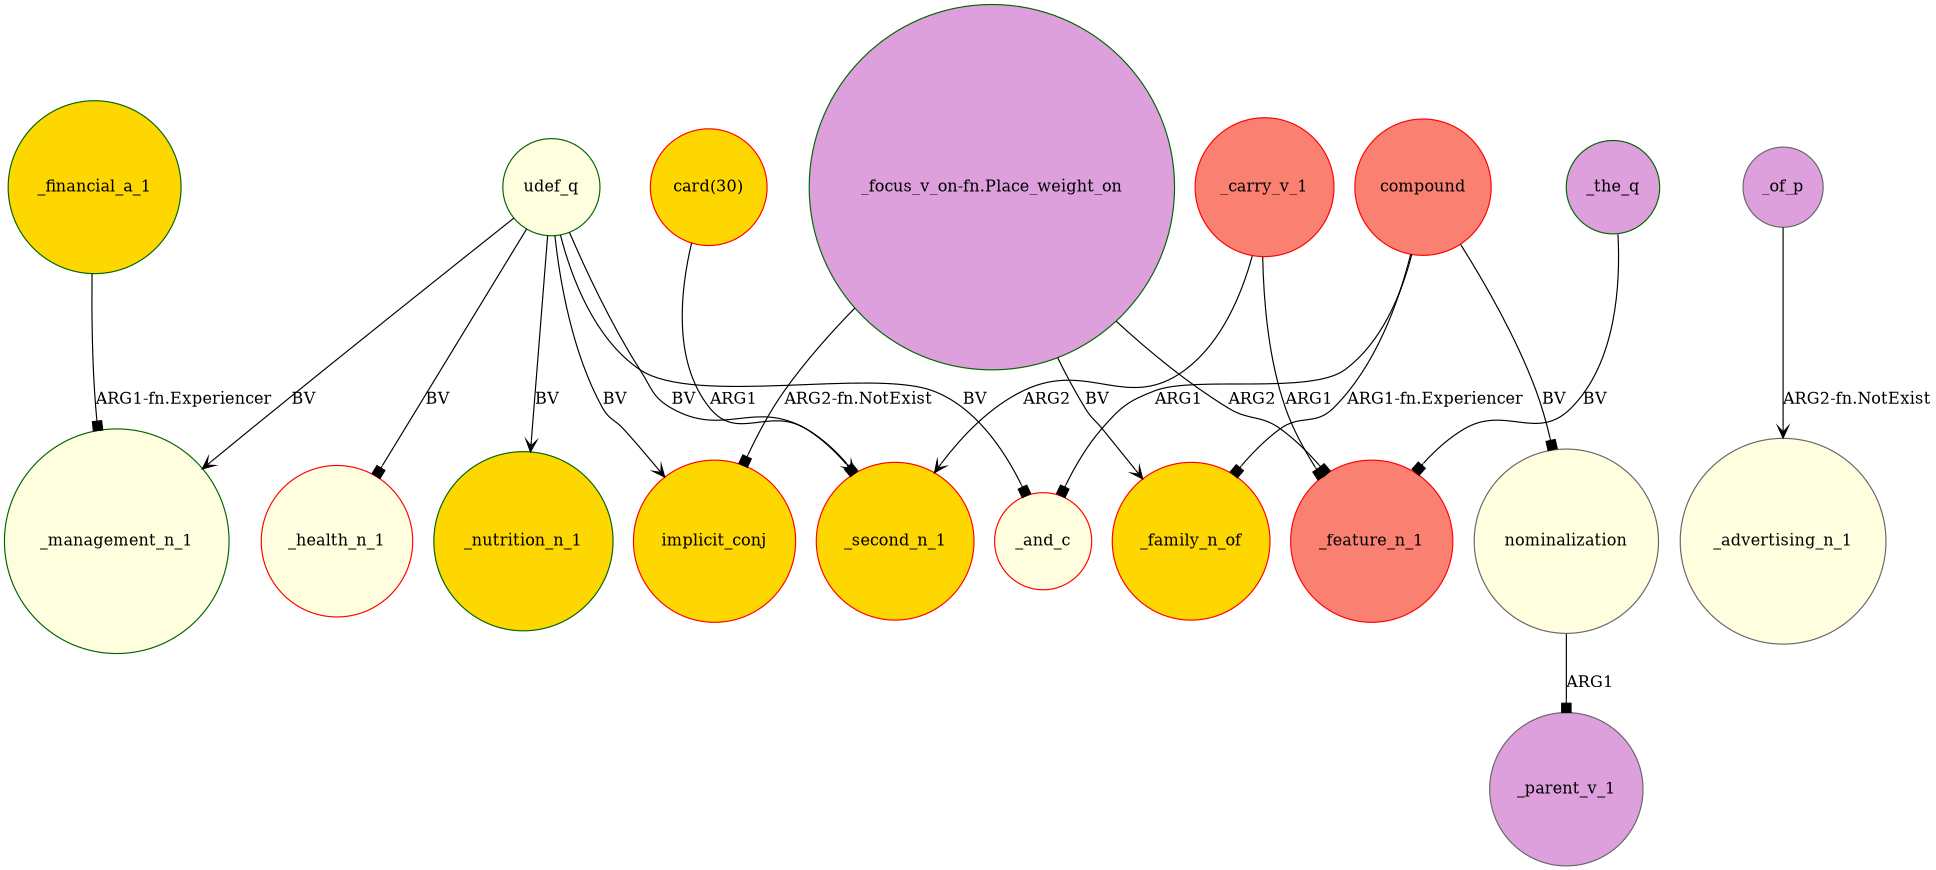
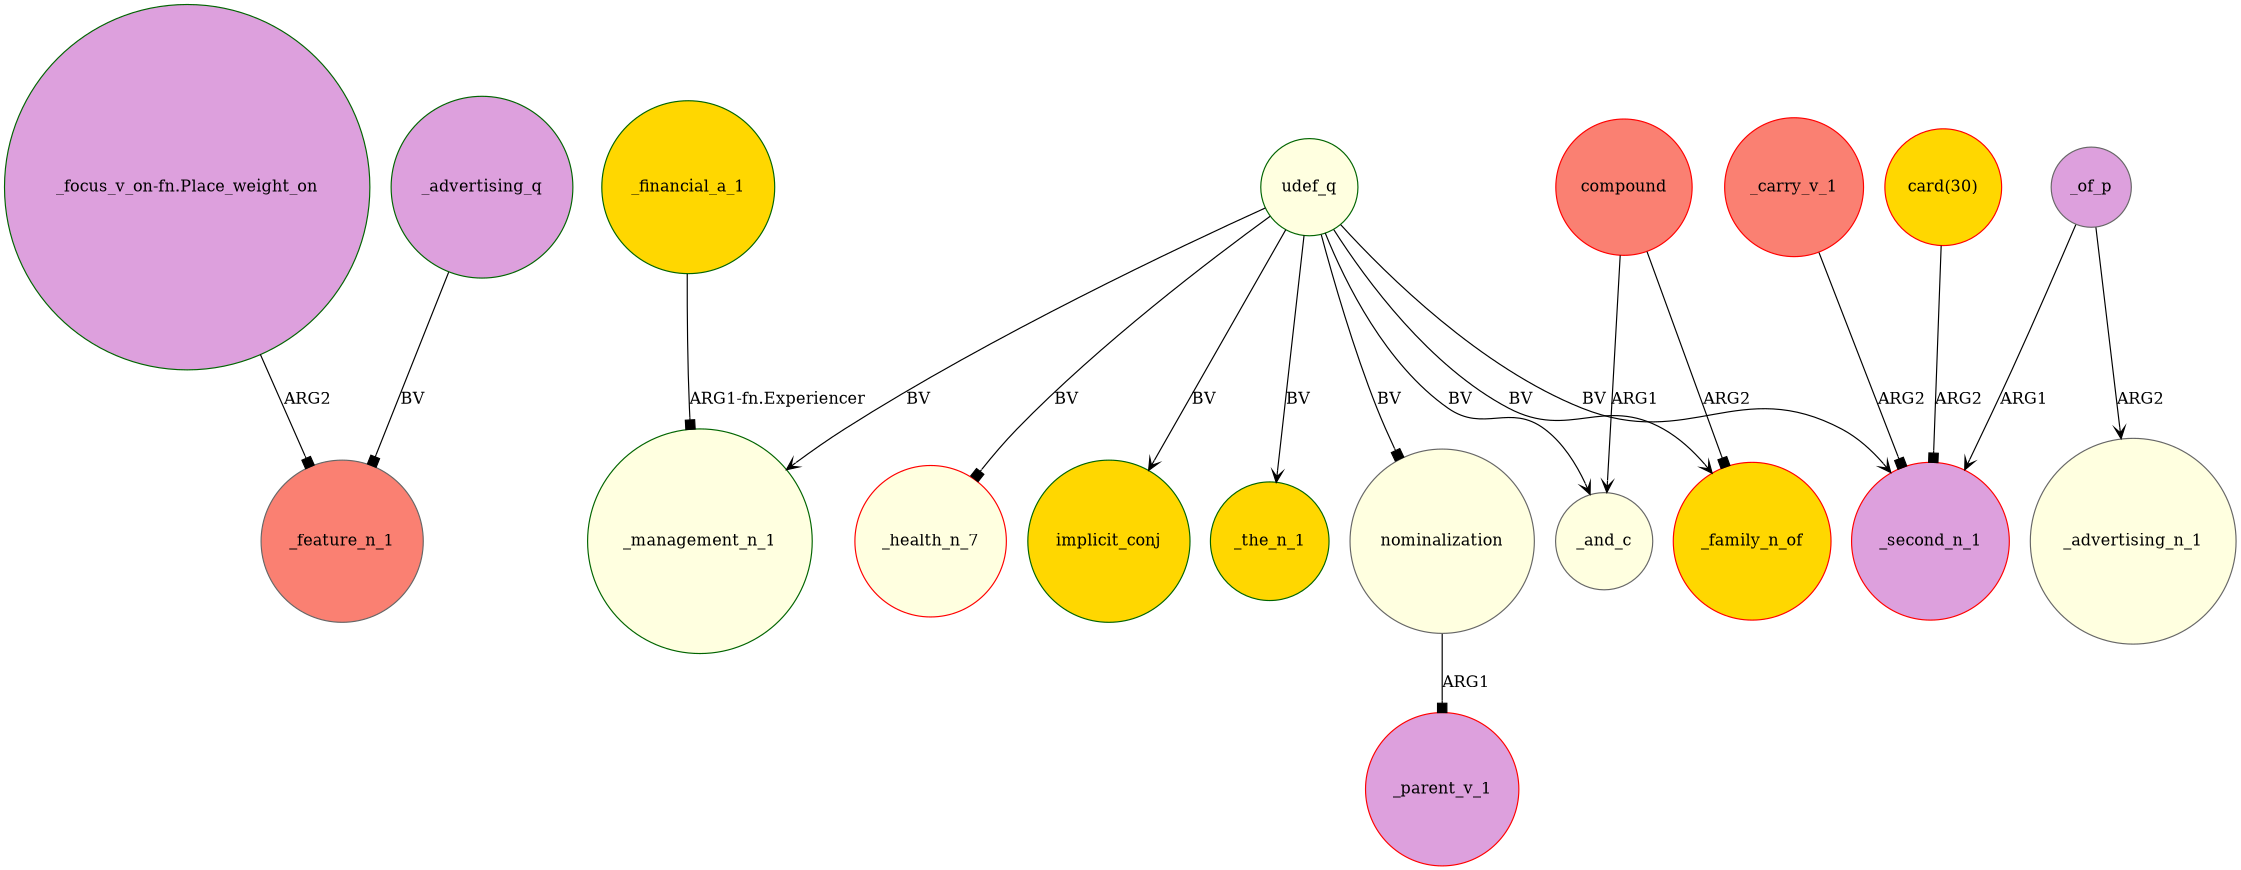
(1613, 187) -> (482, 187)
(1513, 338) -> (1353, 343)
none -> (2024, 343)
(1274, 366) -> none
(795, 377) -> none
(1252, 384) -> (1614, 368)
(772, 386) -> (1430, 394)
(1117, 386) -> (1859, 355)
(734, 399) -> (1959, 399)
(1435, 399) -> (1727, 399)
(1857, 399) -> (2141, 399)
(1092, 417) -> (1492, 398)
(337, 541) -> (931, 541)
(523, 541) -> (1270, 541)
(715, 541) -> (1109, 541)
(895, 541) -> (1930, 541)
(1043, 541) -> (1604, 541)
(1372, 541) -> (342, 541)
(1566, 789) -> (1442, 789)
